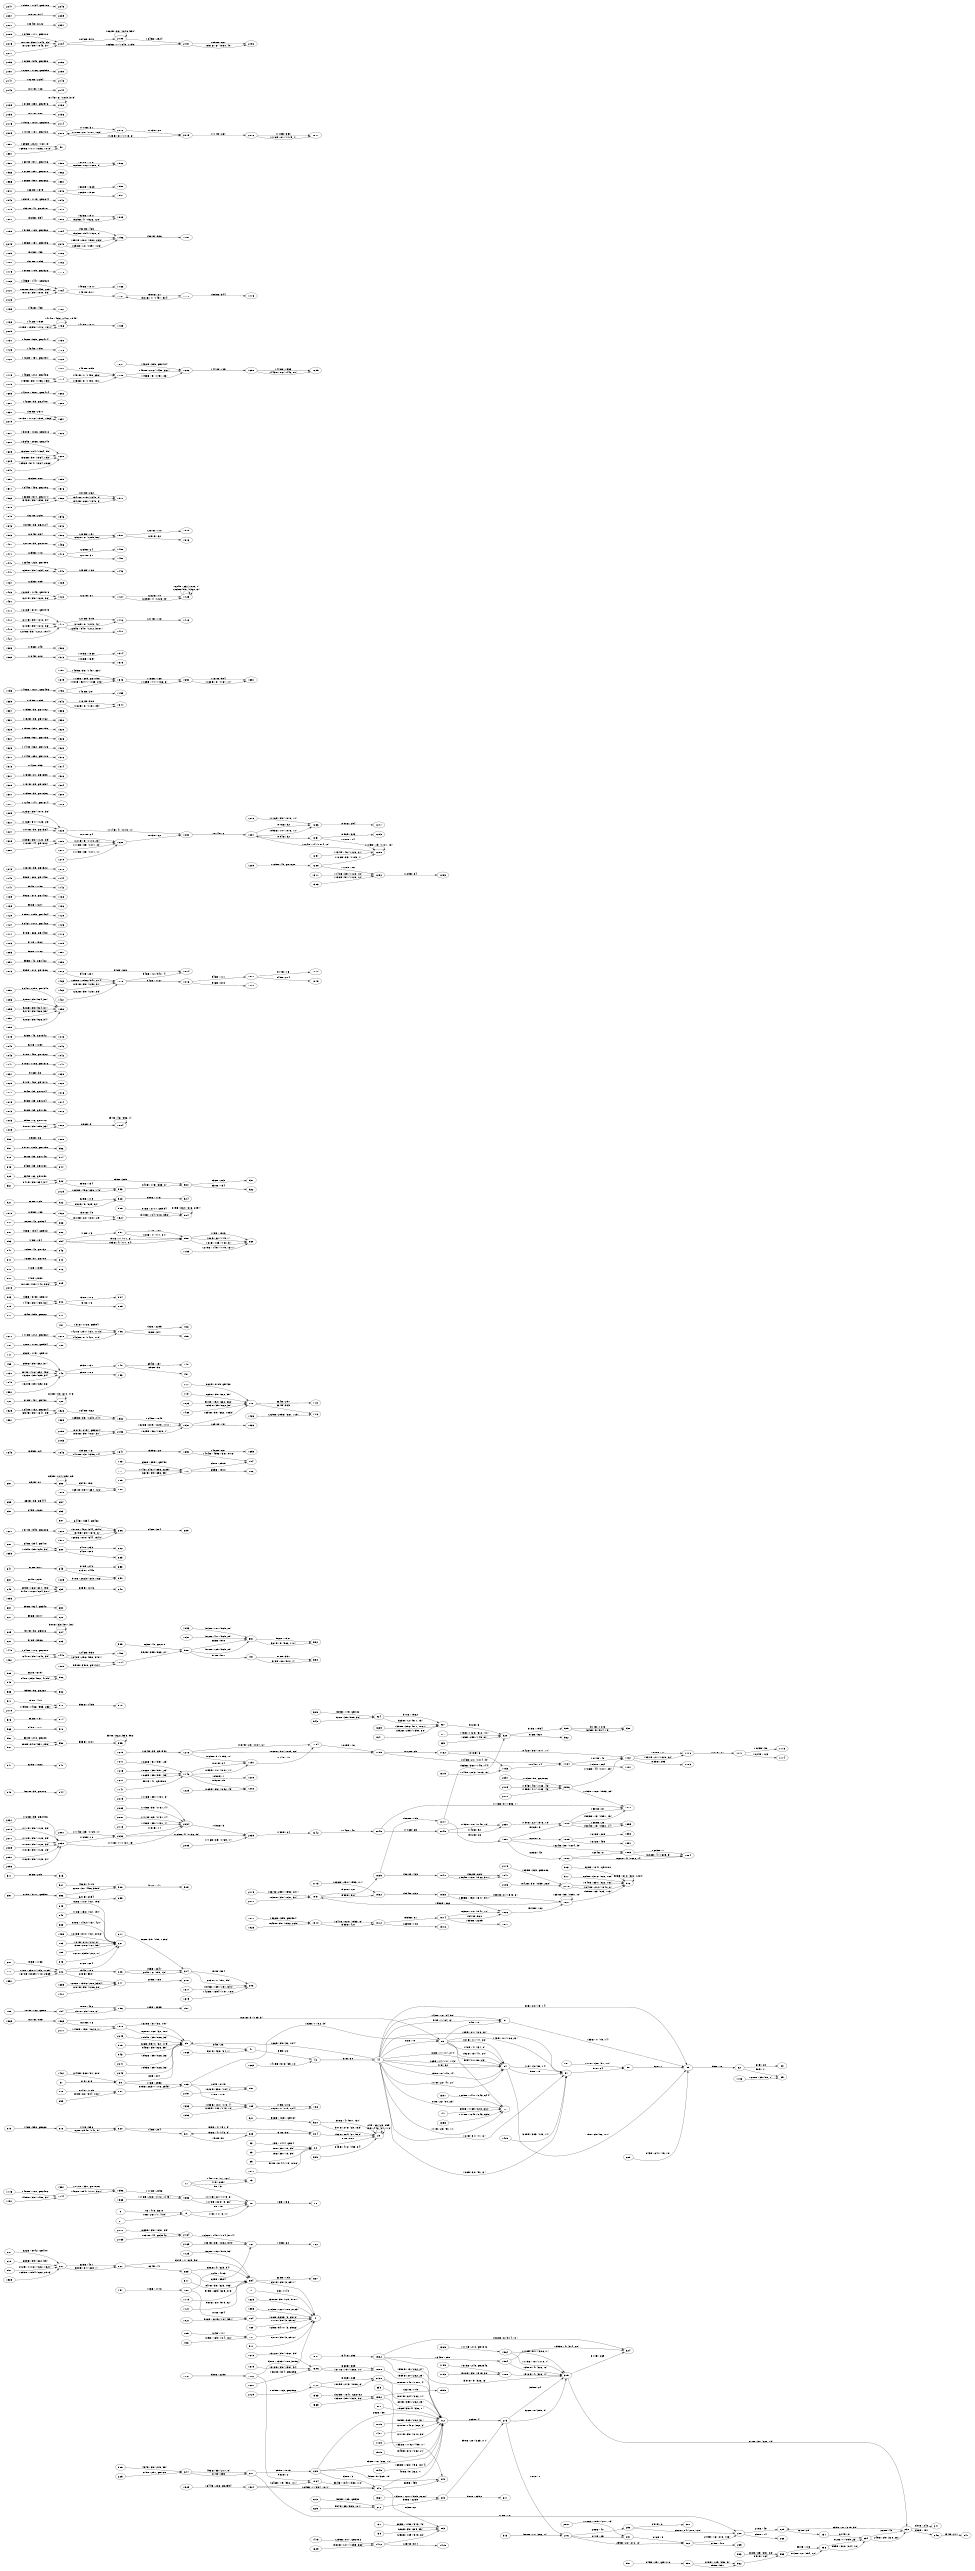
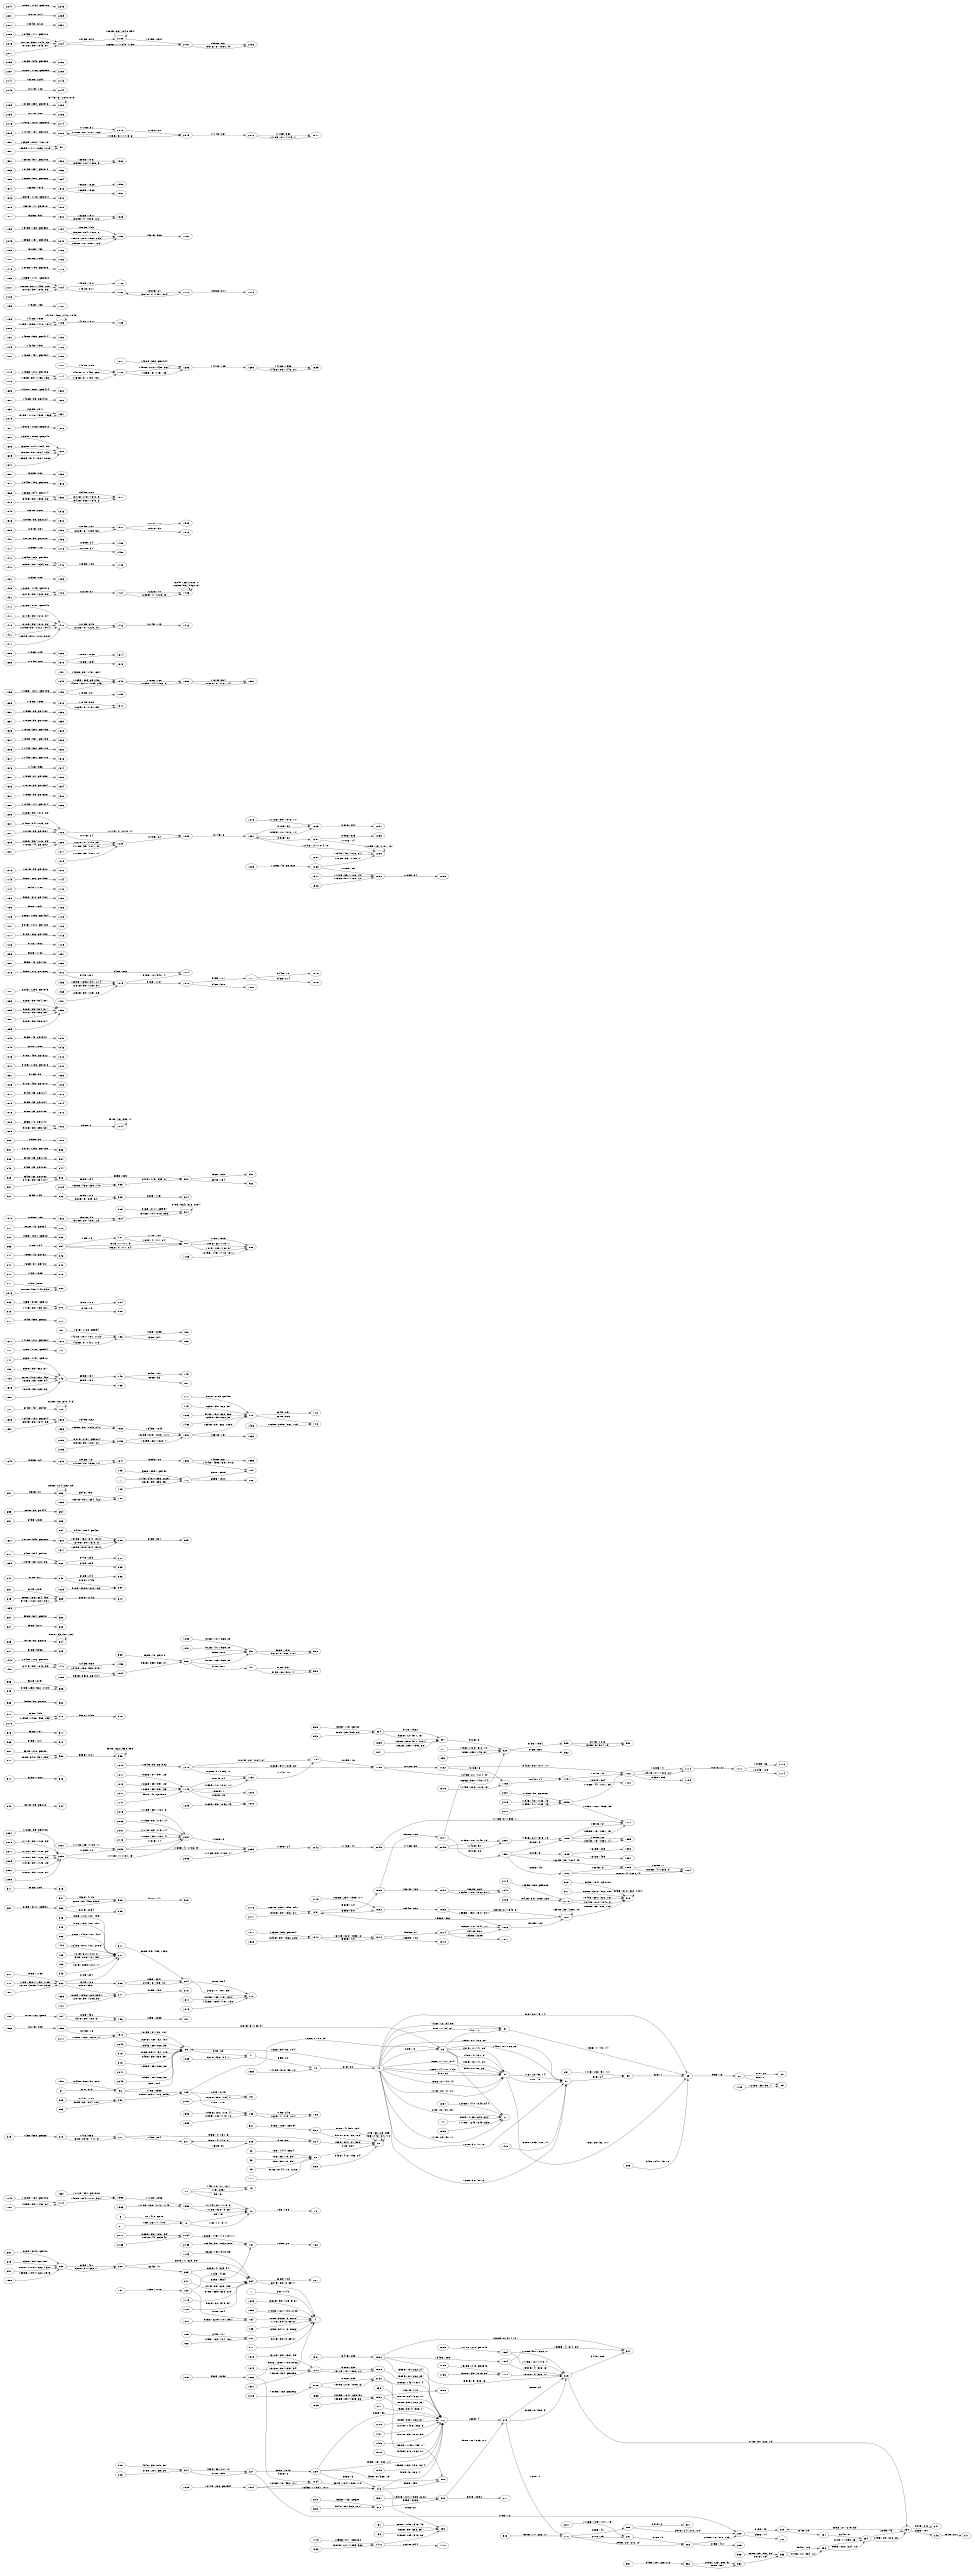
(89, 633) -> (39, 642)
